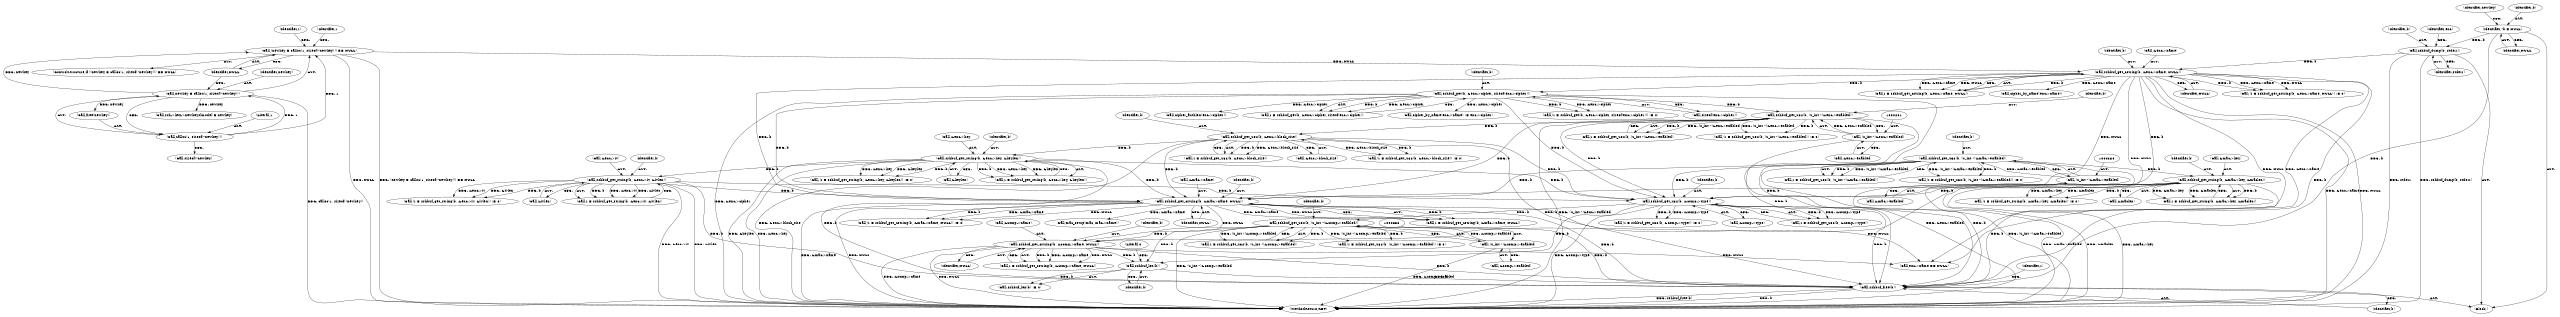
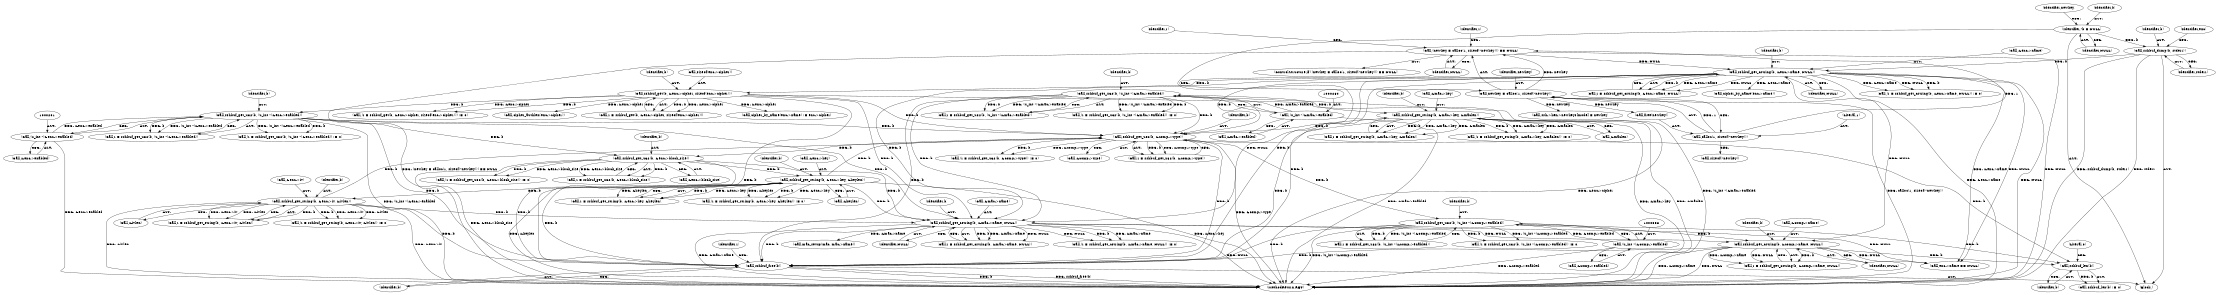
(1644, 102) -> none
(1480, 144) -> (830, 147)
(1505, 280) -> none
